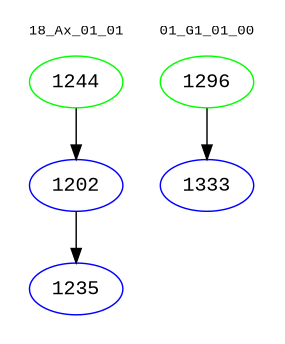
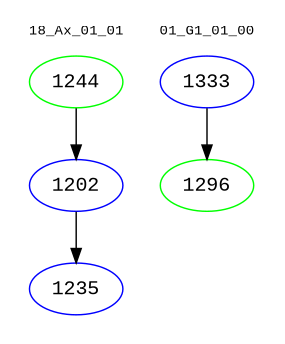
(207, 127) -> (207, 127)
